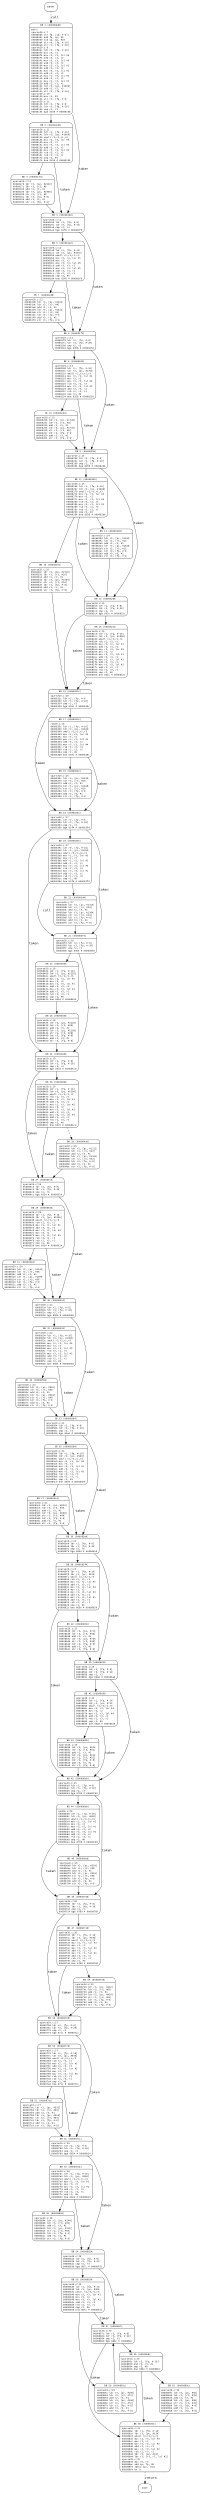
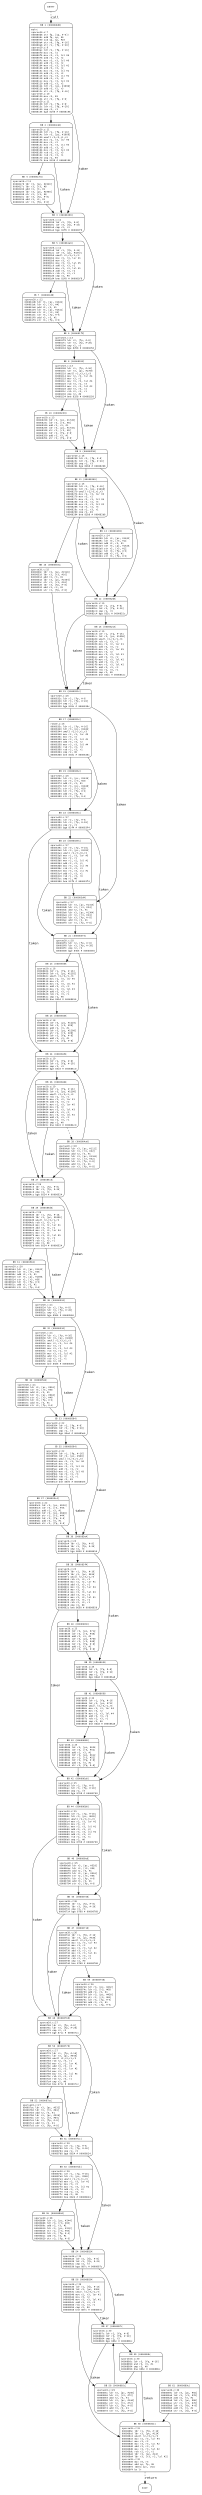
(35, 759) -> (117, 802)
(47, 910) -> (47, 910)
(57, 1046) -> (86, 1105)
(65, 1811) -> (68, 1811)
(42, 1869) -> (33, 1923)
(74, 2113) -> (74, 2113)
none -> (70, 2244)
(156, 2377) -> (131, 2377)
